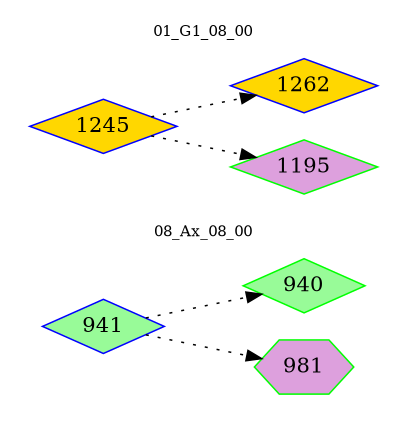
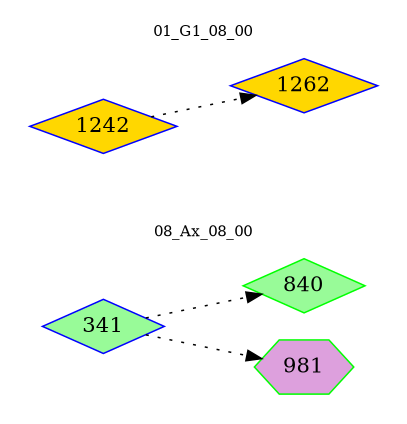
(103, 126) -> (103, 126)
(304, 167) -> none
(304, 286) -> (304, 286)
(103, 326) -> (103, 326)
